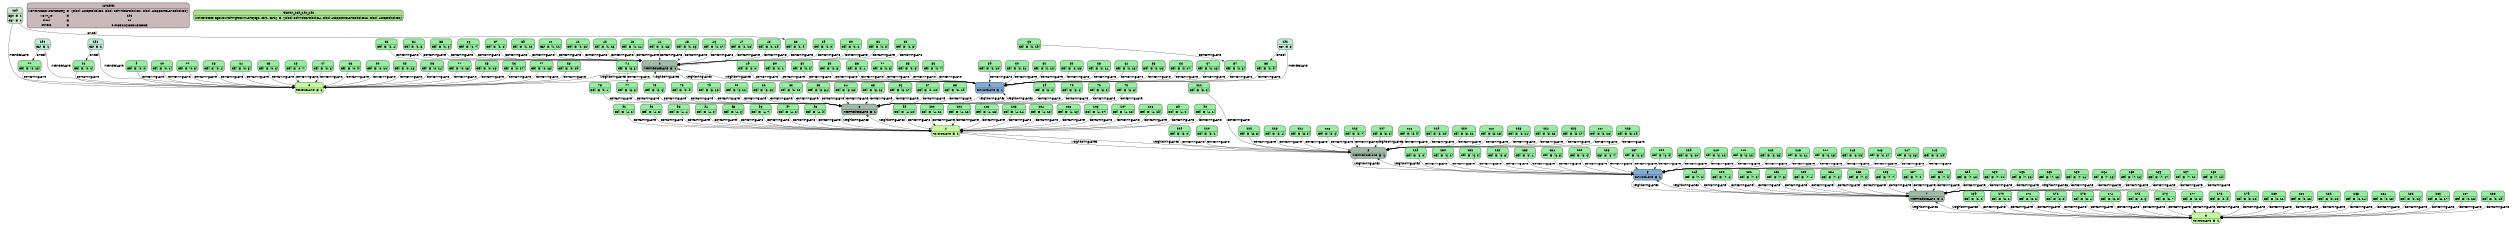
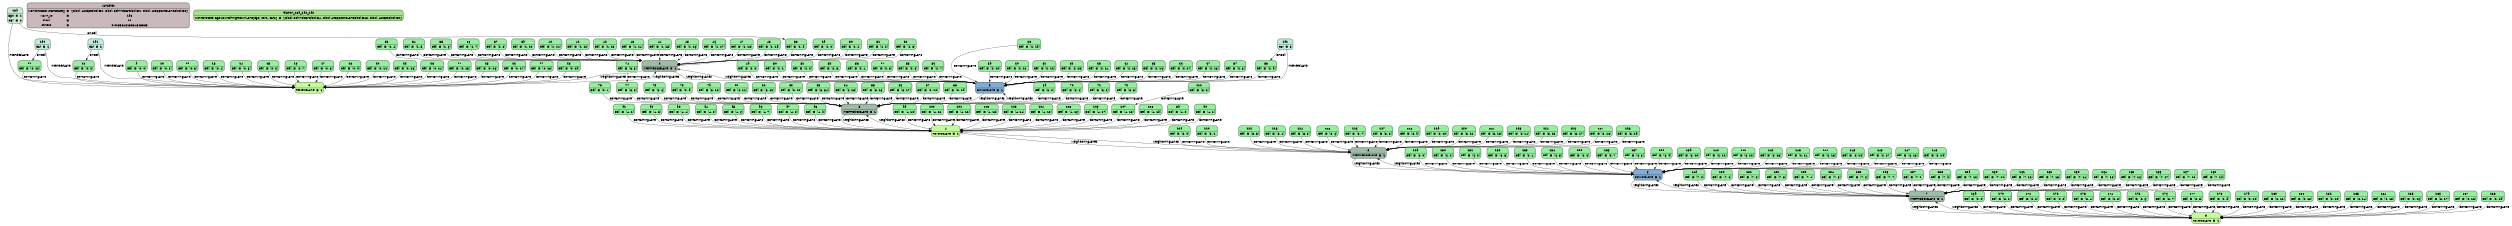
(543, 47) -> (543, 47)
(1132, 50) -> (967, 53)
(1390, 142) -> (1390, 142)
(1248, 143) -> (1162, 97)
(1600, 156) -> (1600, 156)
(2055, 186) -> (2055, 186)
